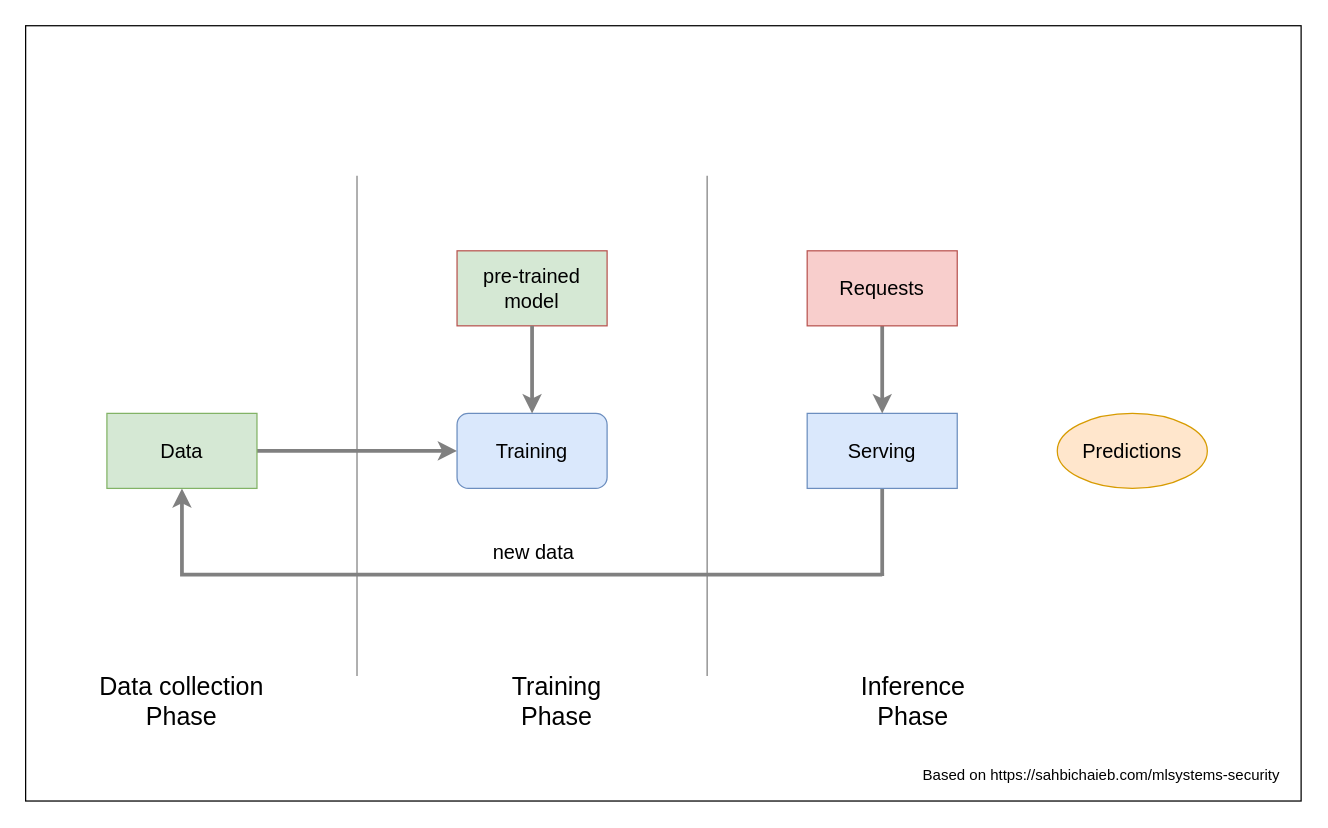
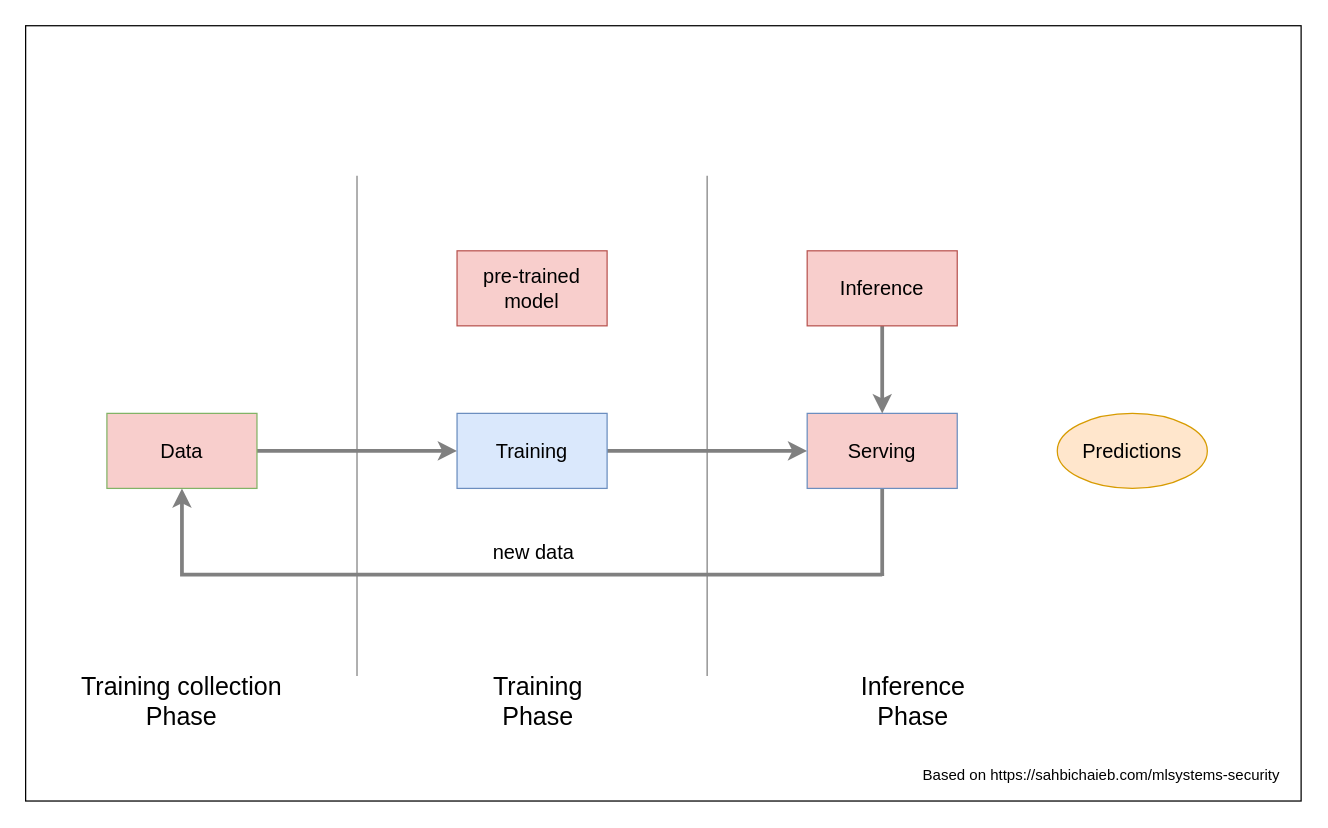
(532, 288) -> (532, 288)
(882, 288) -> (882, 288)
(532, 363) -> none
(182, 451) -> (182, 451)
(532, 451) -> (532, 451)
none -> (700, 451)
(882, 451) -> (882, 451)
(182, 701) -> (182, 701)
(557, 701) -> (538, 701)
